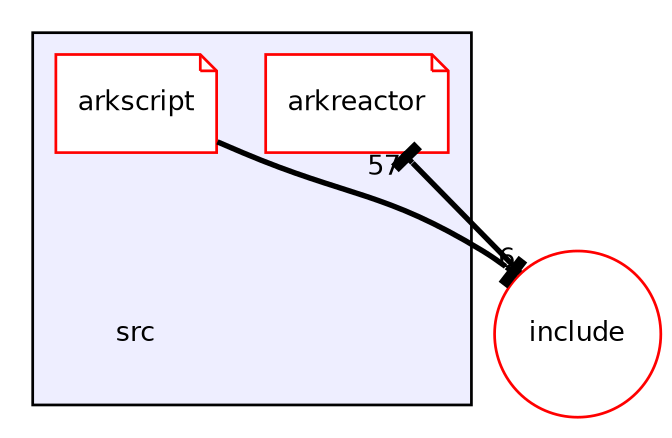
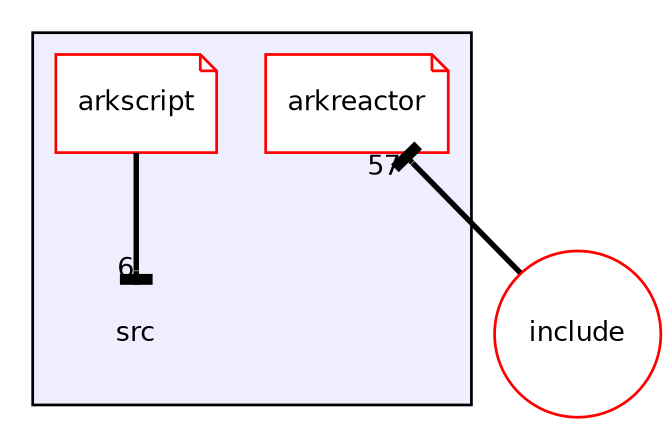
(365, 196) -> (136, 212)
